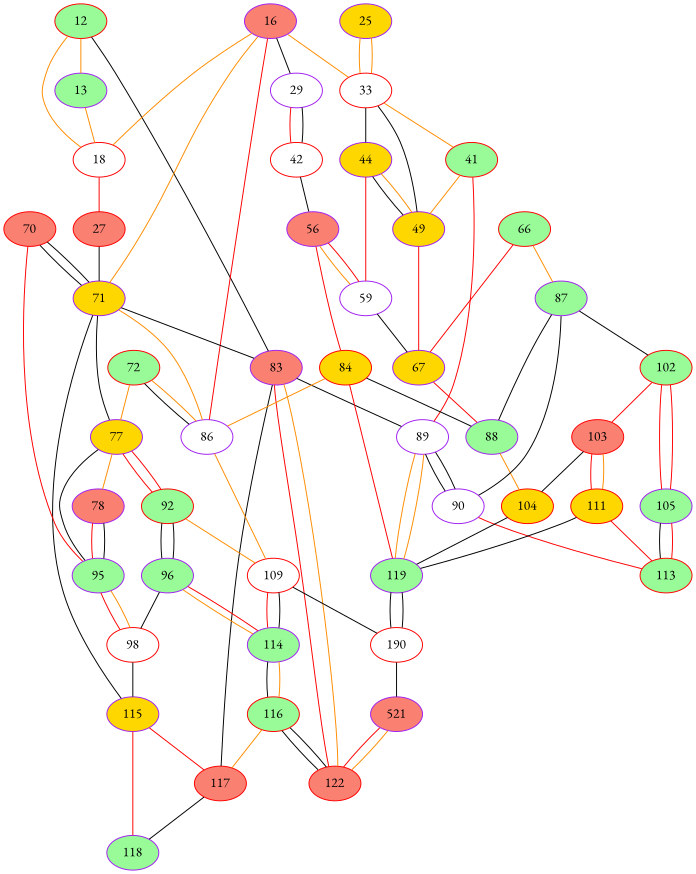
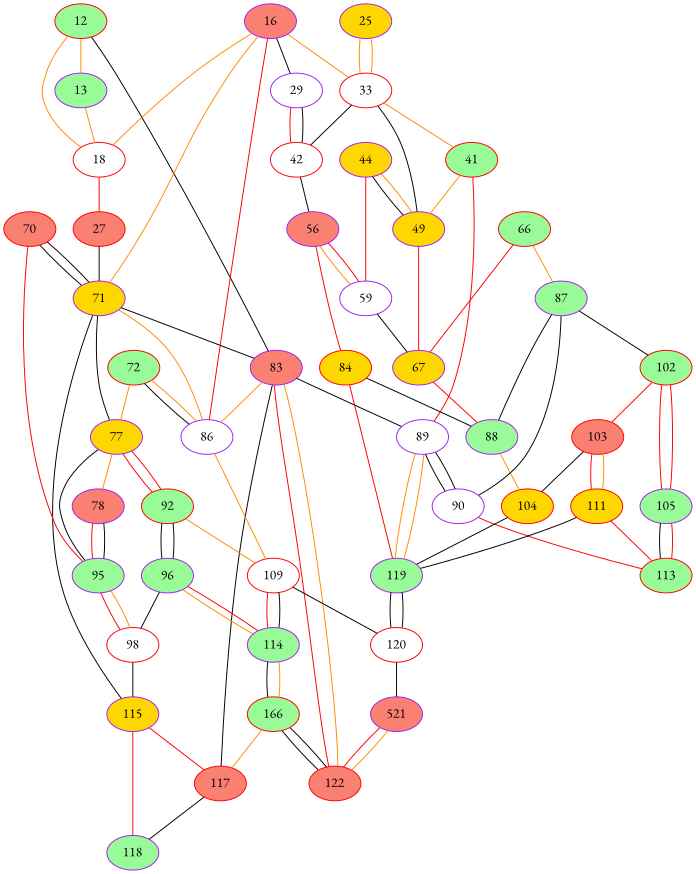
(366, 125) -> (331, 125)
(293, 394) -> (242, 402)
(397, 645) -> (397, 645)
(273, 714) -> (273, 714)
